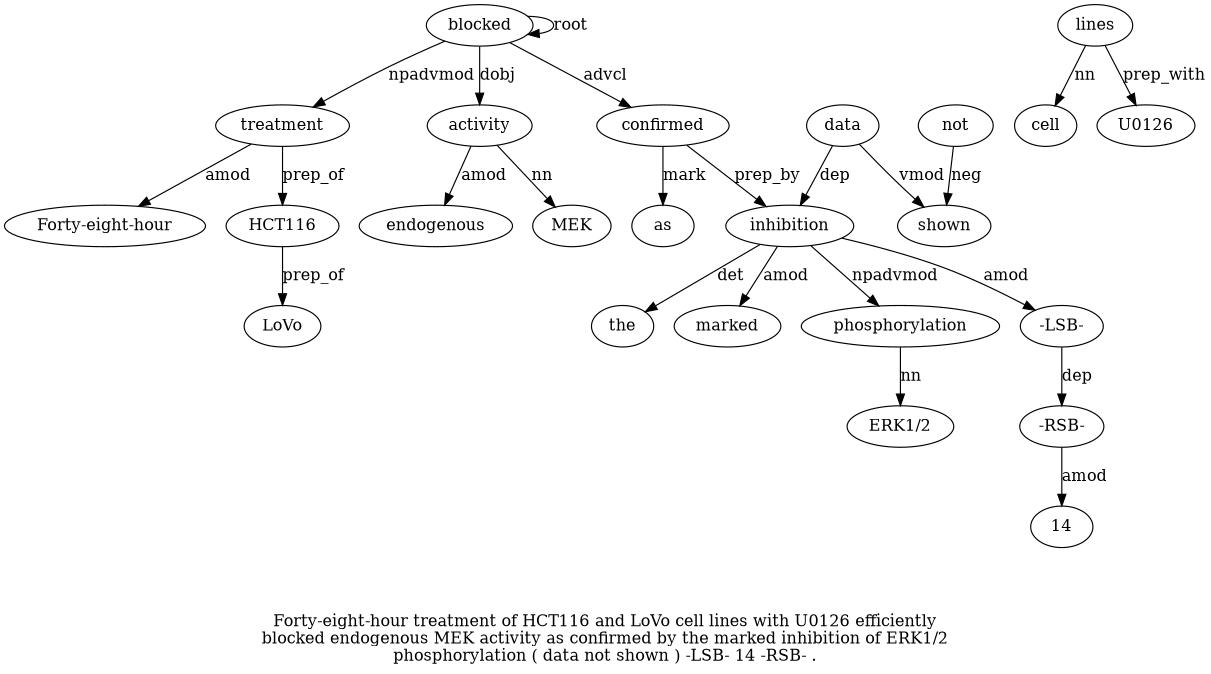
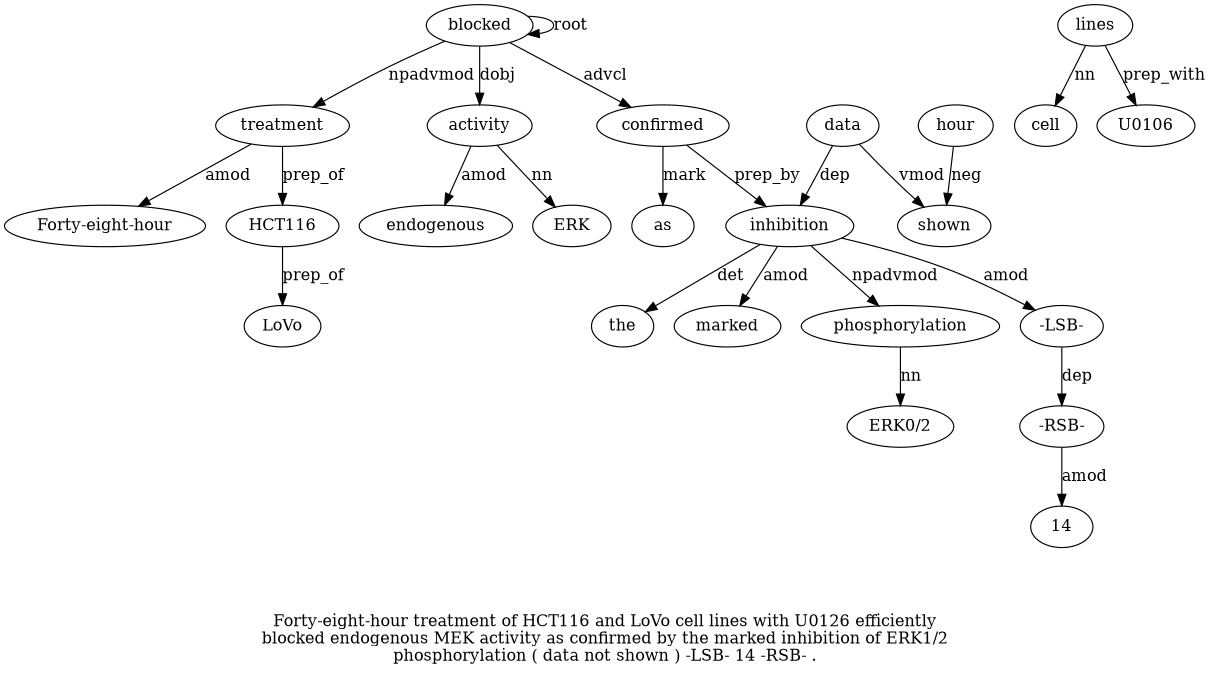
(956, 126) -> (956, 126)
(1146, 126) -> (1146, 126)
(572, 226) -> (572, 226)
(900, 427) -> (900, 427)
